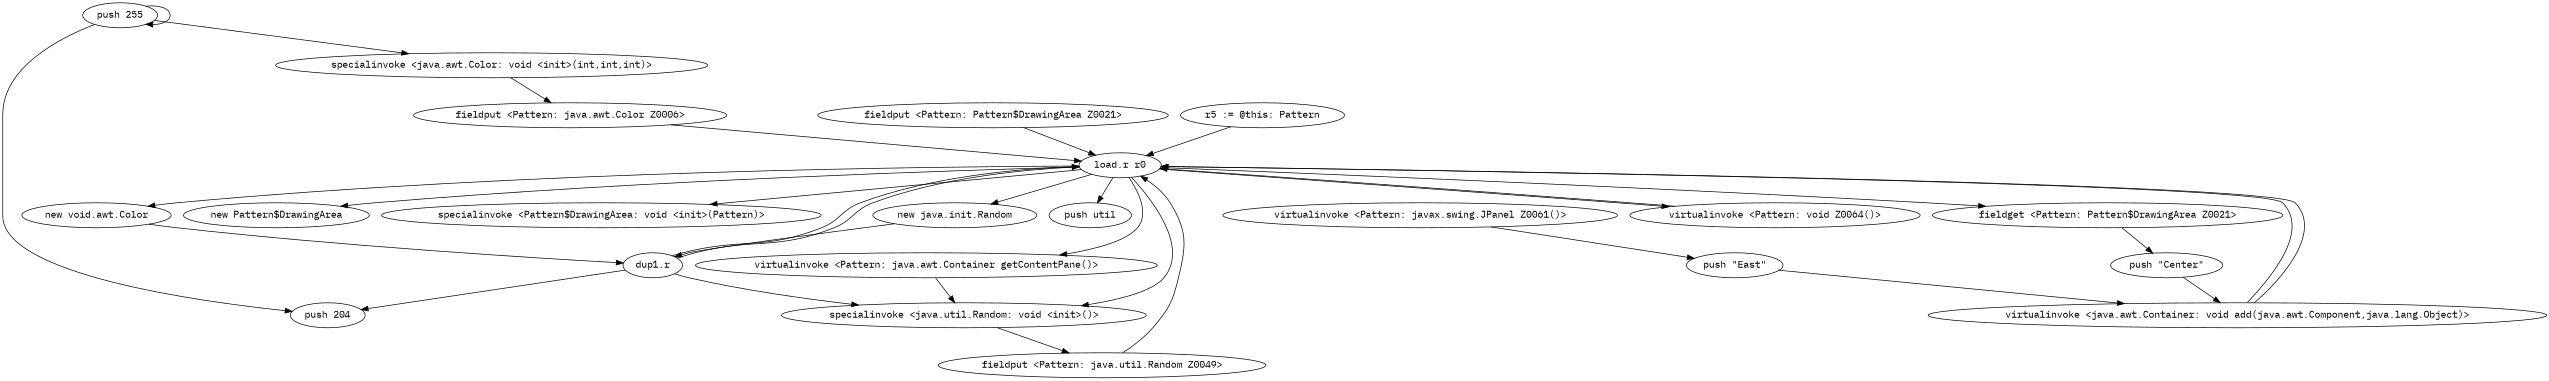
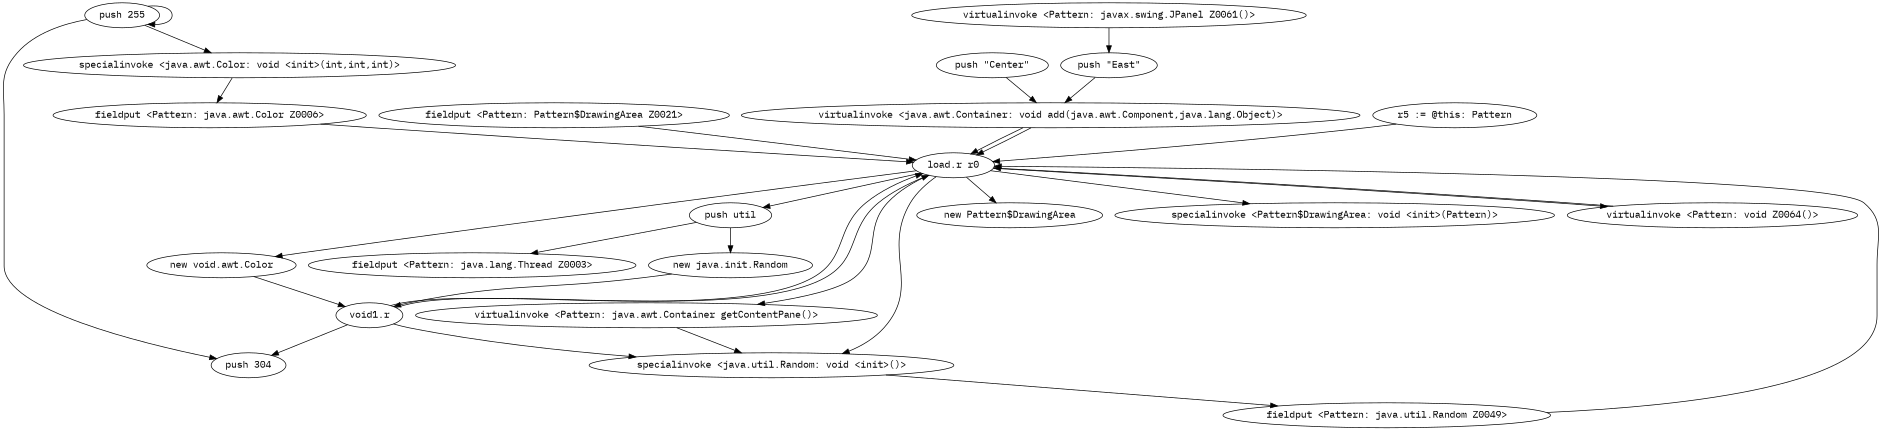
(1045, 188) -> (730, 237)
(2108, 215) -> none
none -> (472, 265)
(653, 265) -> (369, 315)
(328, 315) -> (249, 365)
